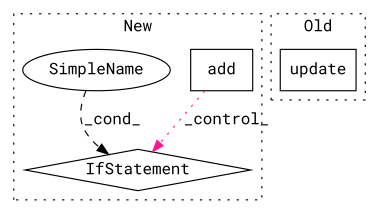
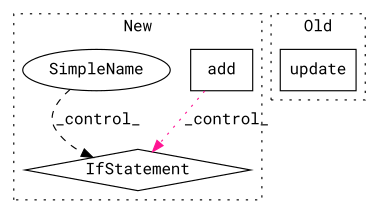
(113, 120) -> (98, 120)
